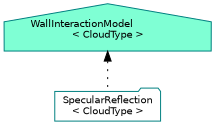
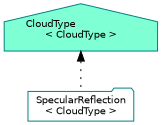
(108, 30) -> (81, 30)
